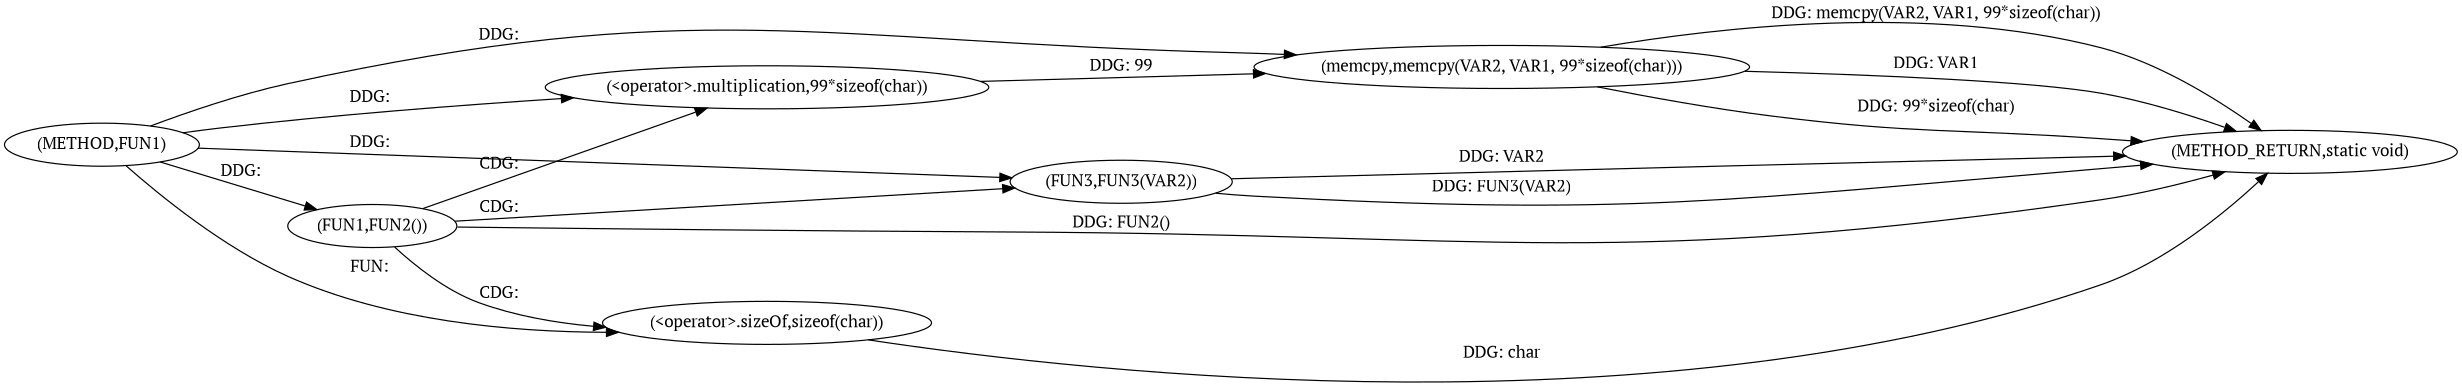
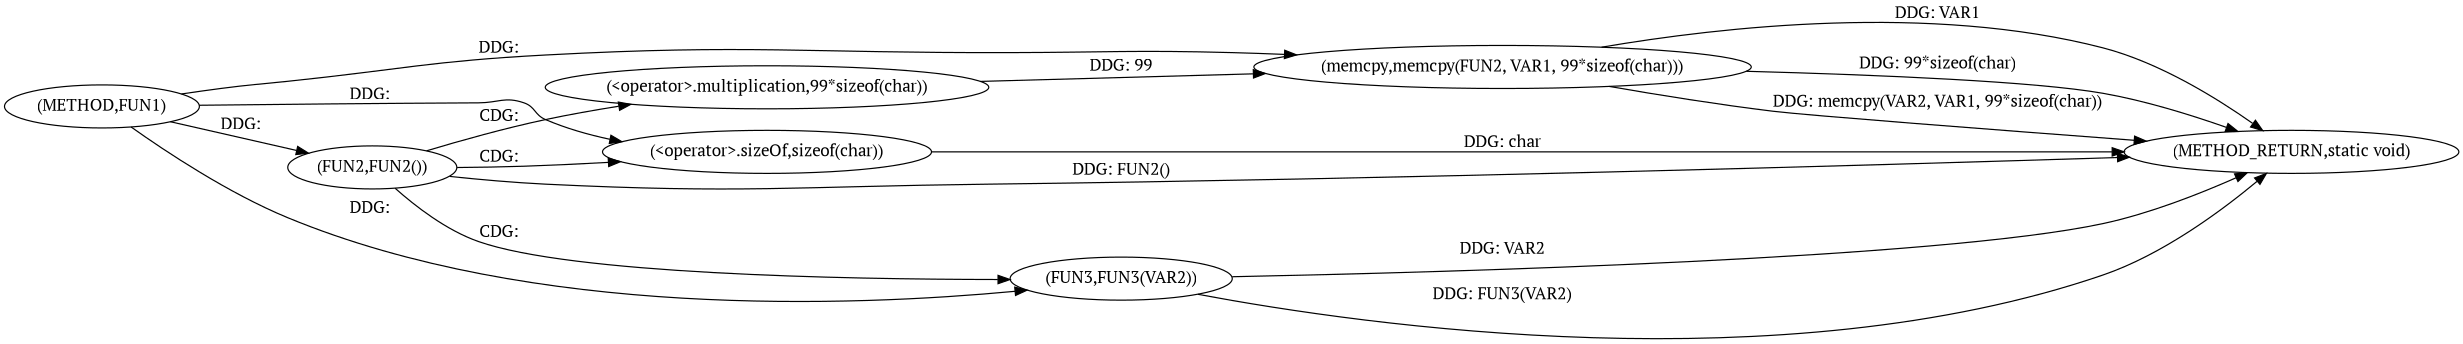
(1502, 67) -> (1503, 67)
(372, 113) -> none
(372, 226) -> (372, 167)
(372, 267) -> (372, 95)
